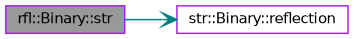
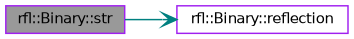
(262, 20) -> (262, 20)
